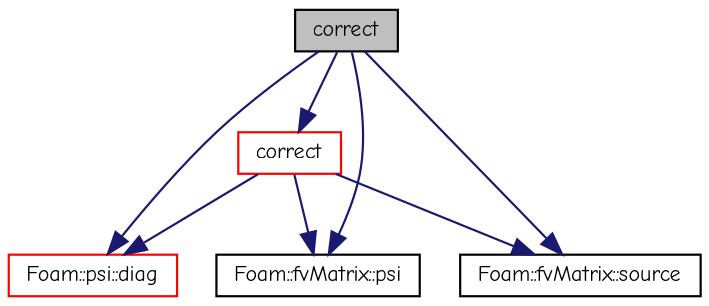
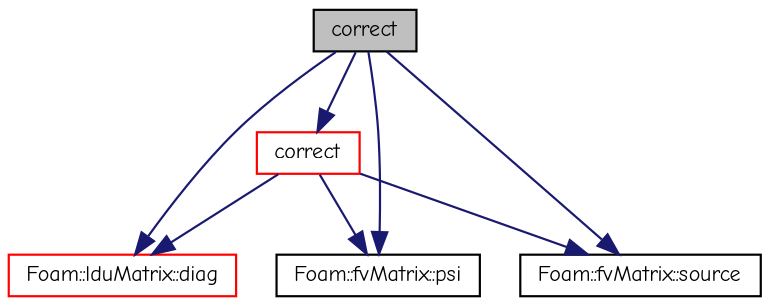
(93, 275) -> (122, 275)
